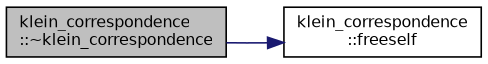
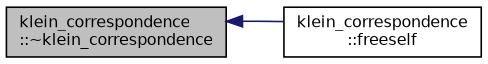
(247, 43) -> (263, 21)
